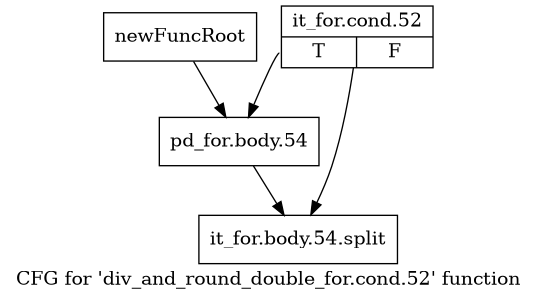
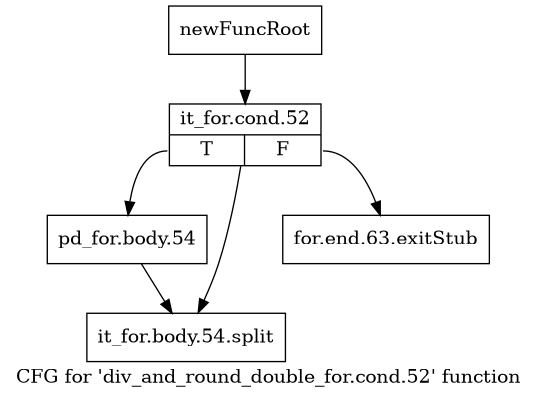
(206, 83) -> (245, 73)
none -> (386, 239)
